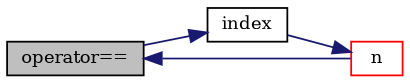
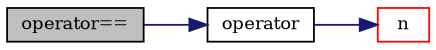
(247, 25) -> (261, 25)
(257, 59) -> none
